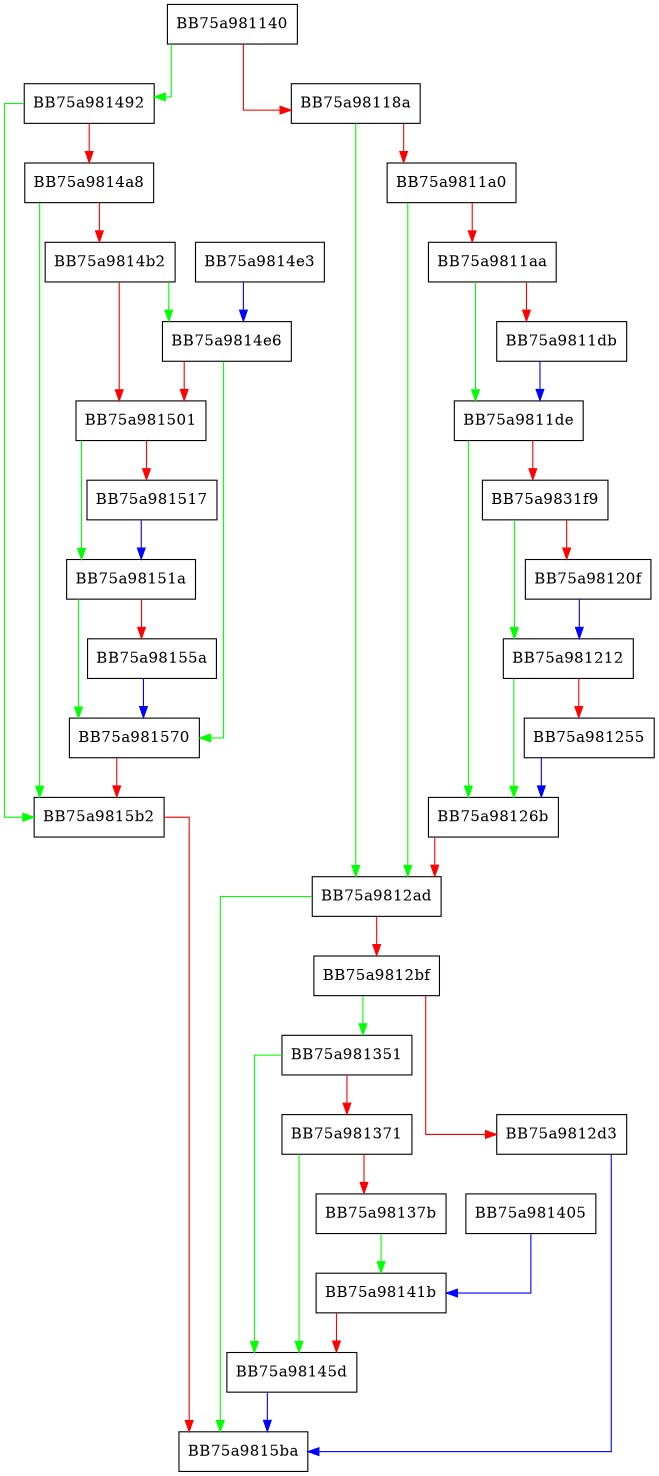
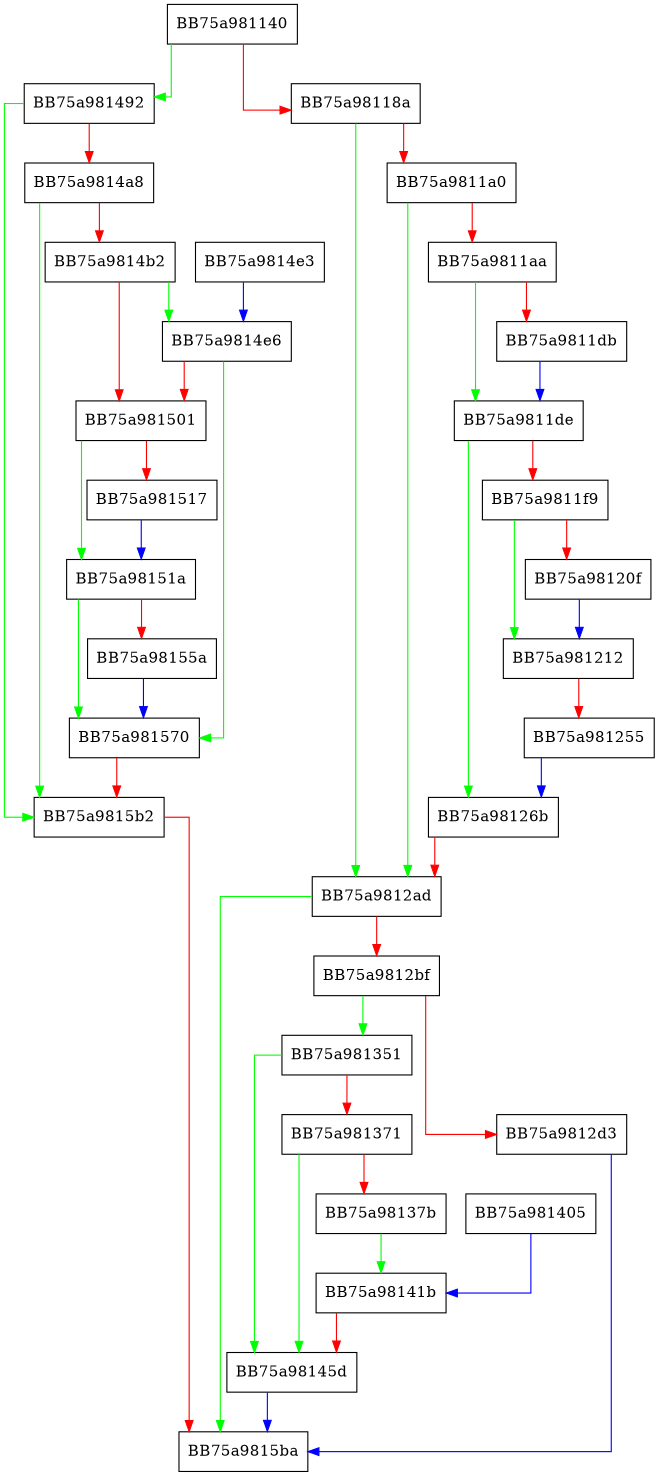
(545, 500) -> (545, 500)
(514, 733) -> none
